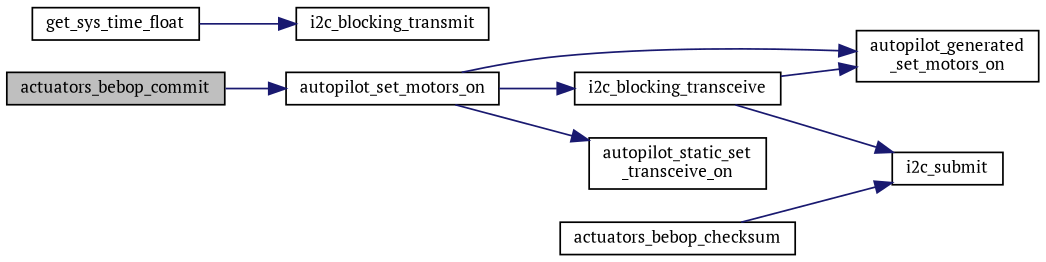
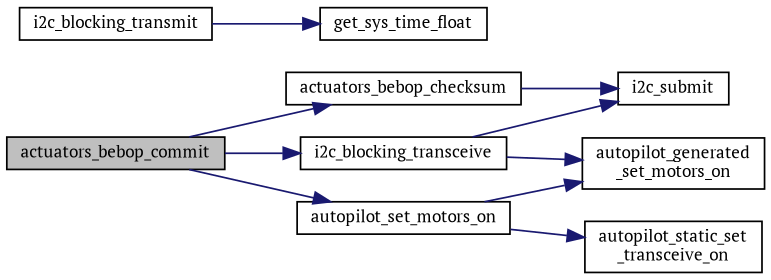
(239, 24) -> (257, 24)
(528, 89) -> (254, 153)
none -> (252, 123)
